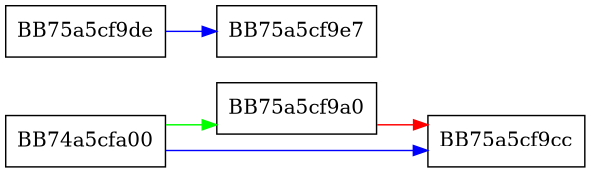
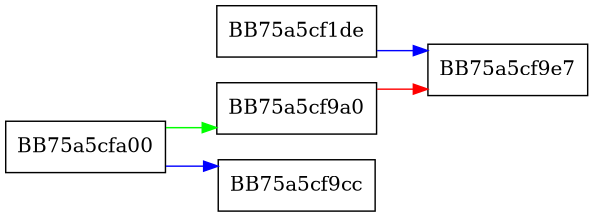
(86, 31) -> (297, 31)
(395, 125) -> (395, 89)
(86, 141) -> (86, 147)
